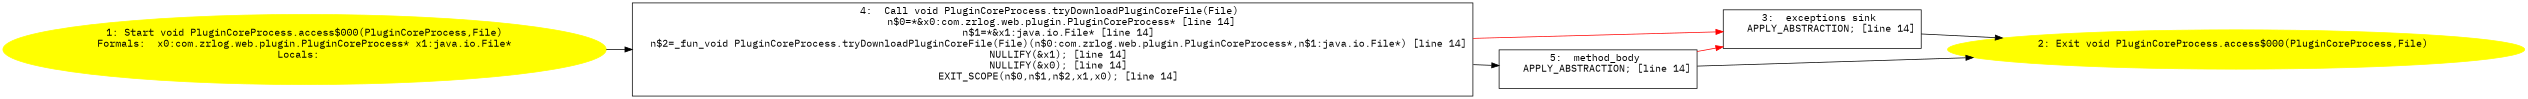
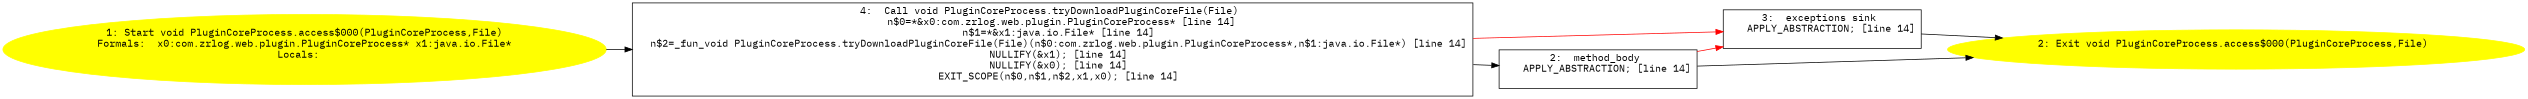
(1598, 69) -> (1598, 69)
